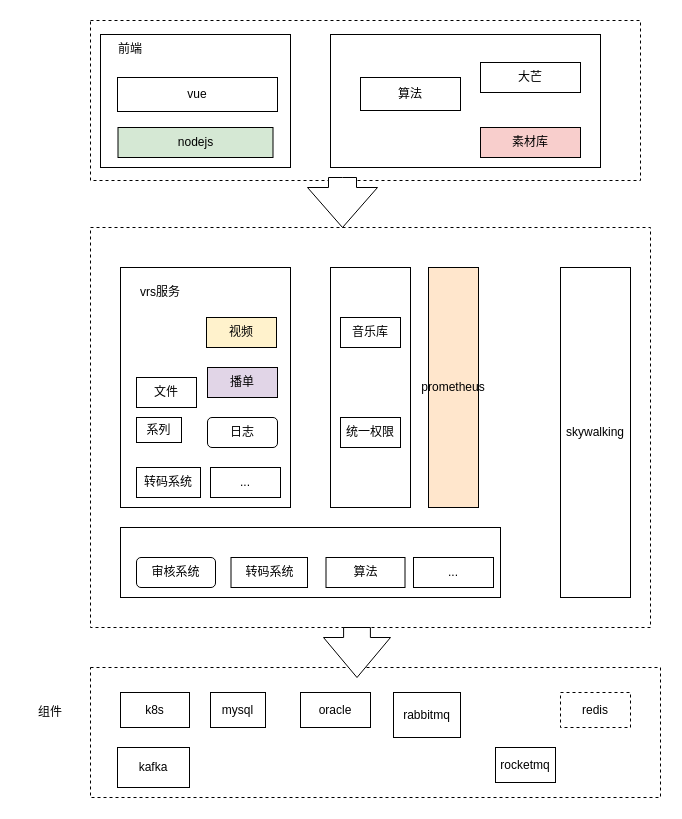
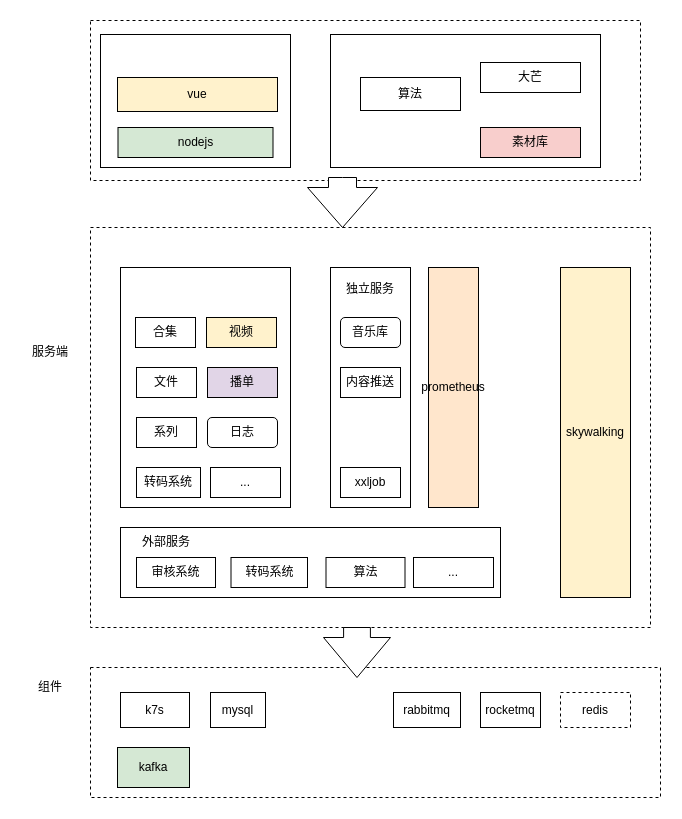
(131, 50) -> none
(198, 95) -> (198, 95)
none -> (371, 290)
(161, 293) -> none
none -> (166, 333)
(371, 333) -> (371, 333)
none -> (51, 353)
none -> (371, 383)
(167, 393) -> (167, 383)
(159, 430) -> (167, 433)
(371, 433) -> none
(596, 433) -> (596, 433)
none -> (371, 483)
none -> (167, 543)
(176, 573) -> (176, 573)
(336, 710) -> none
(155, 711) -> (155, 711)
(51, 713) -> (51, 688)
(427, 715) -> (427, 710)
(526, 765) -> (511, 710)
(154, 768) -> (154, 768)
